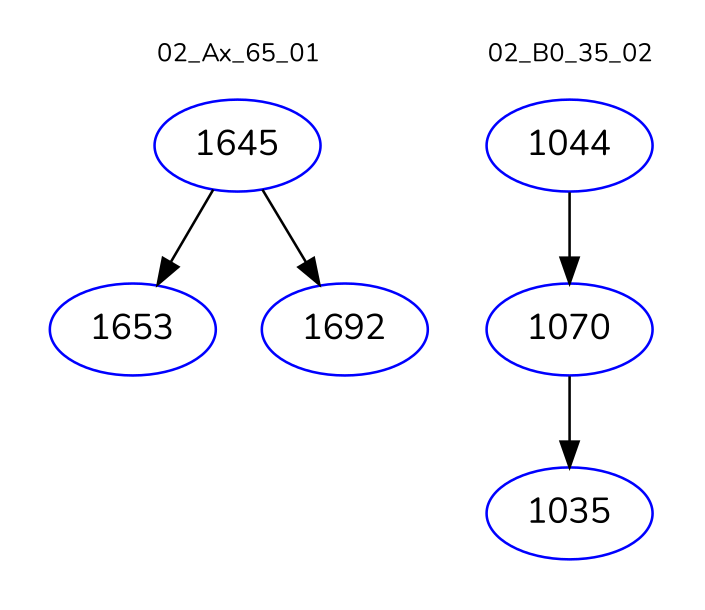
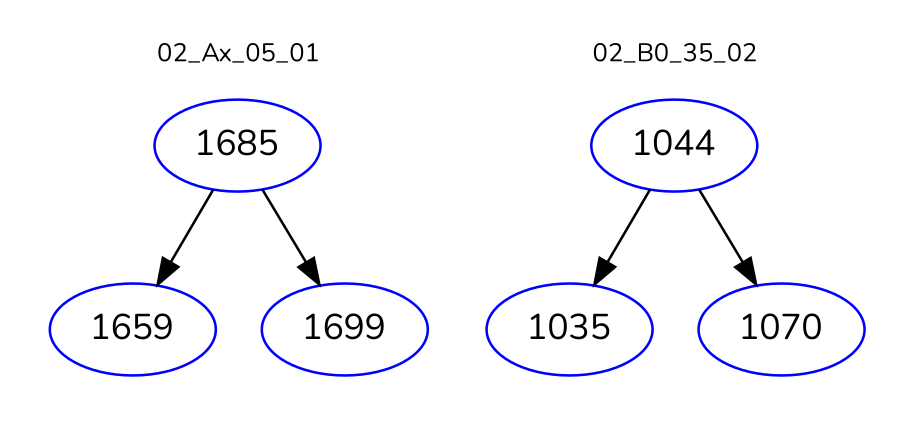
(239, 55) -> (239, 55)
(238, 146) -> (238, 146)
(133, 329) -> (133, 329)
(345, 329) -> (345, 329)
(570, 409) -> (629, 226)
